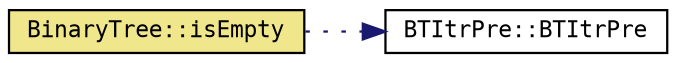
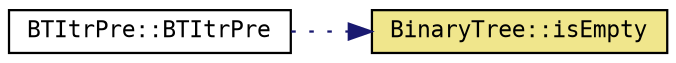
(334, 32) -> (320, 32)
